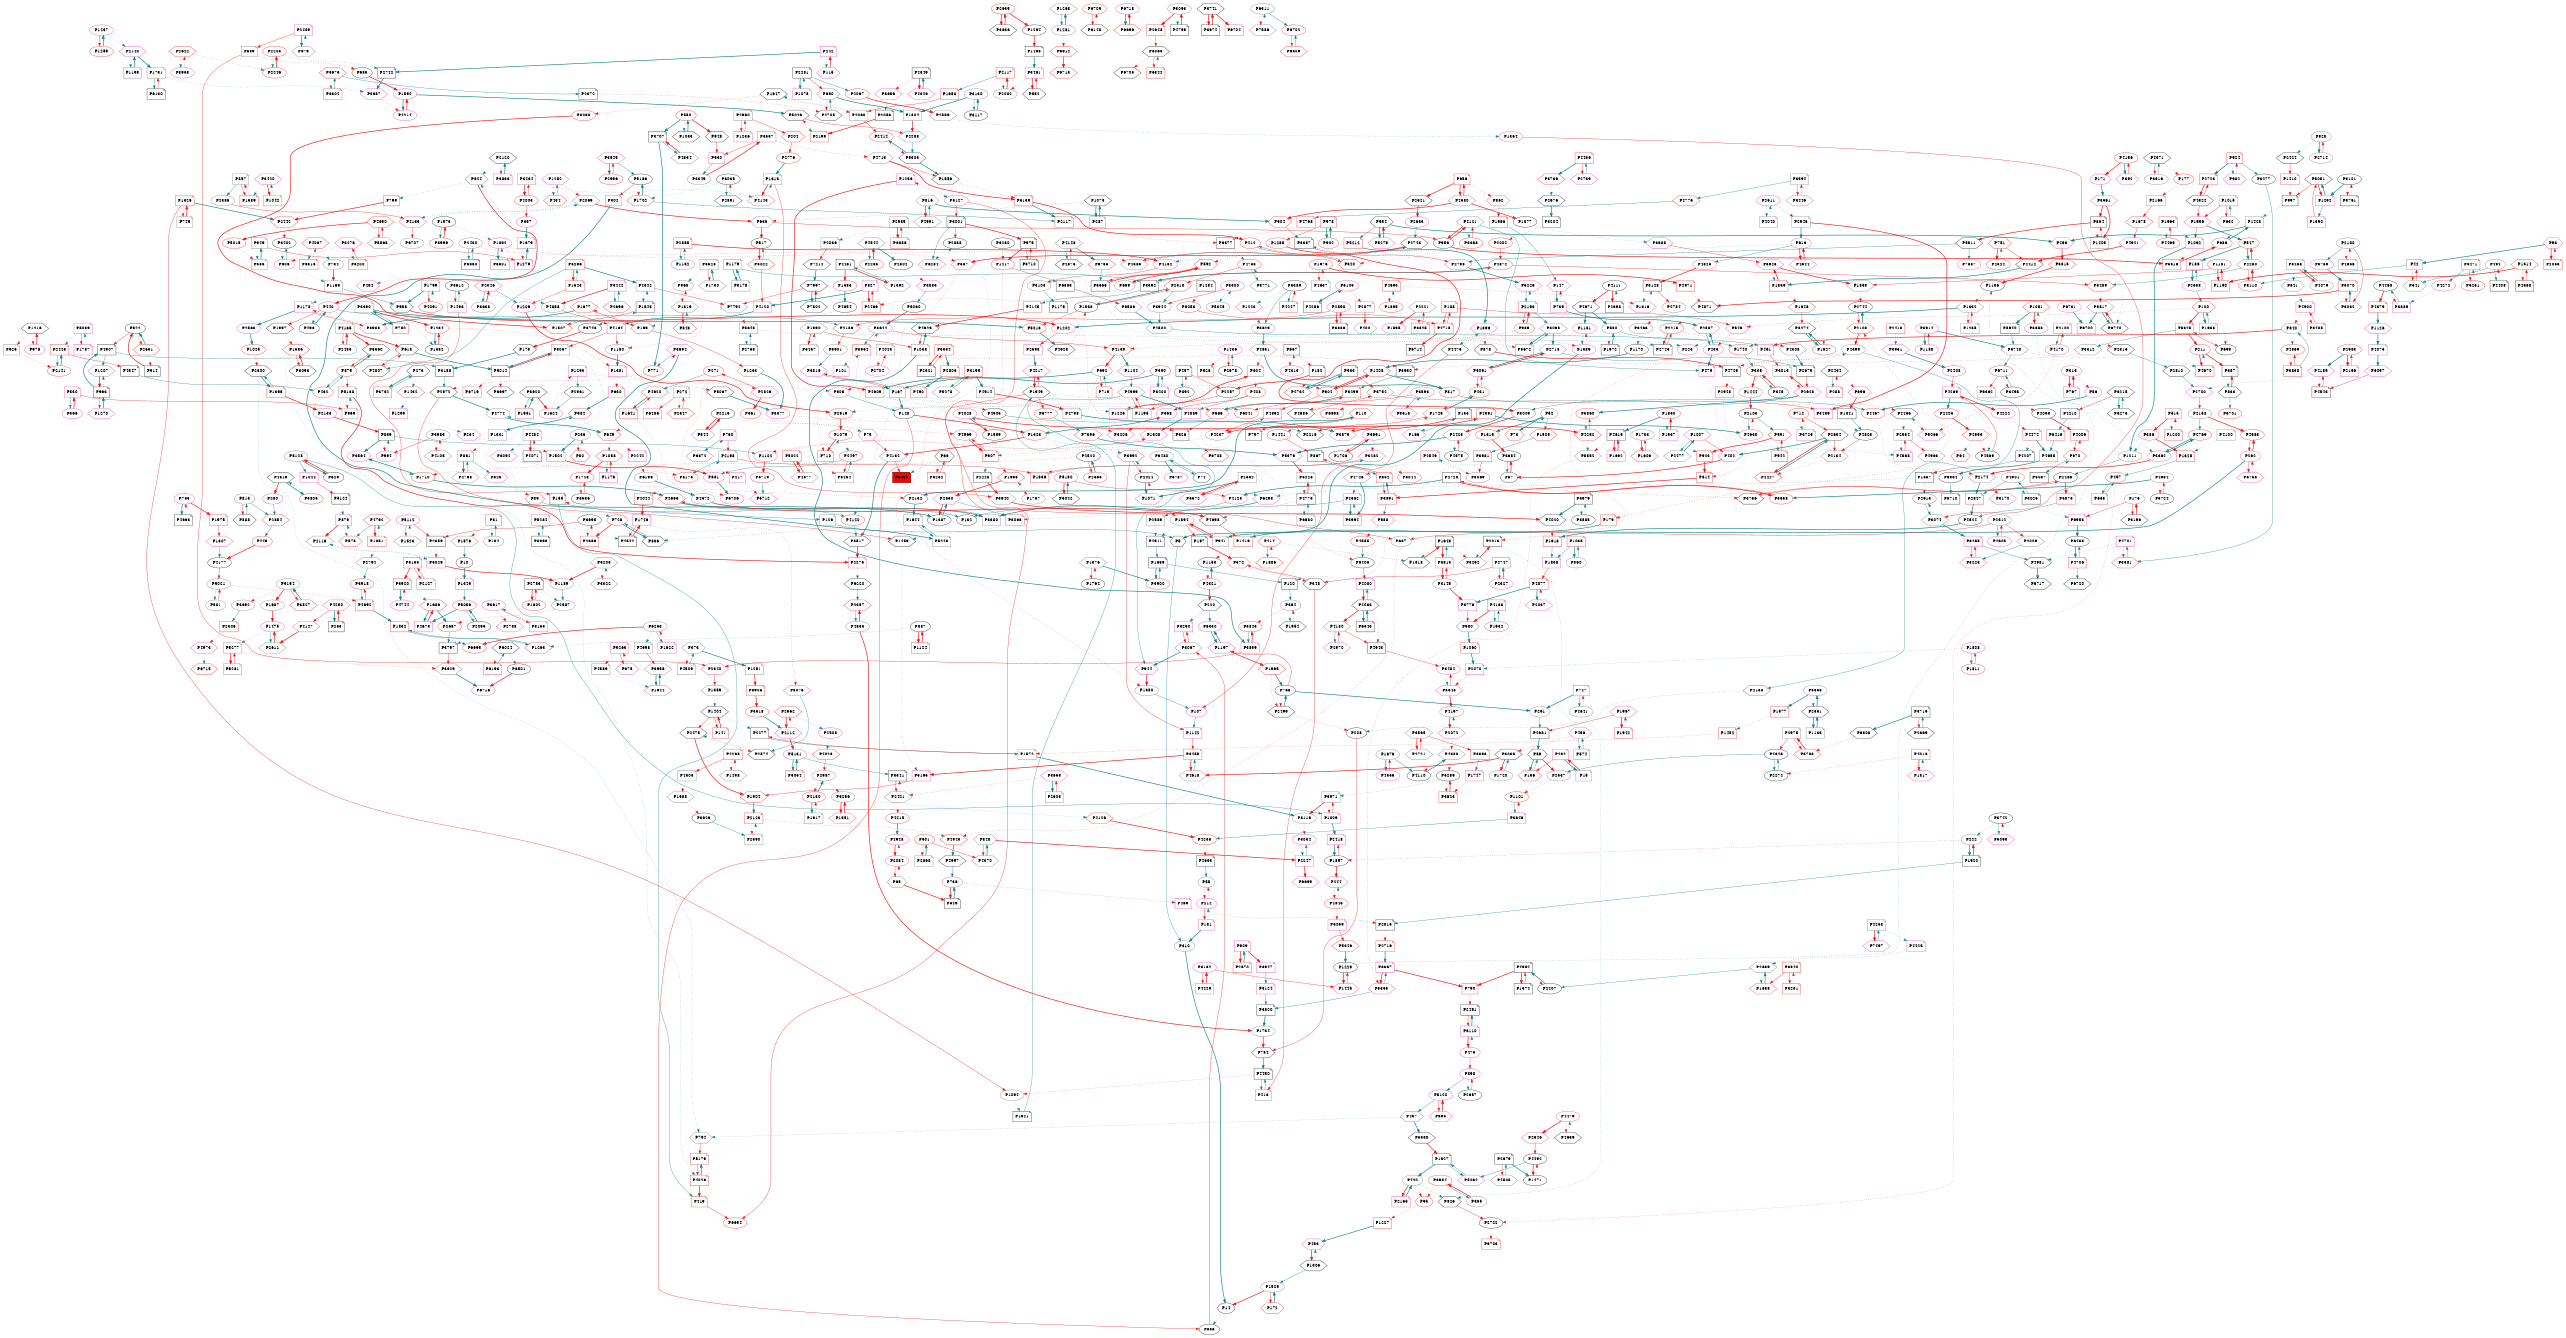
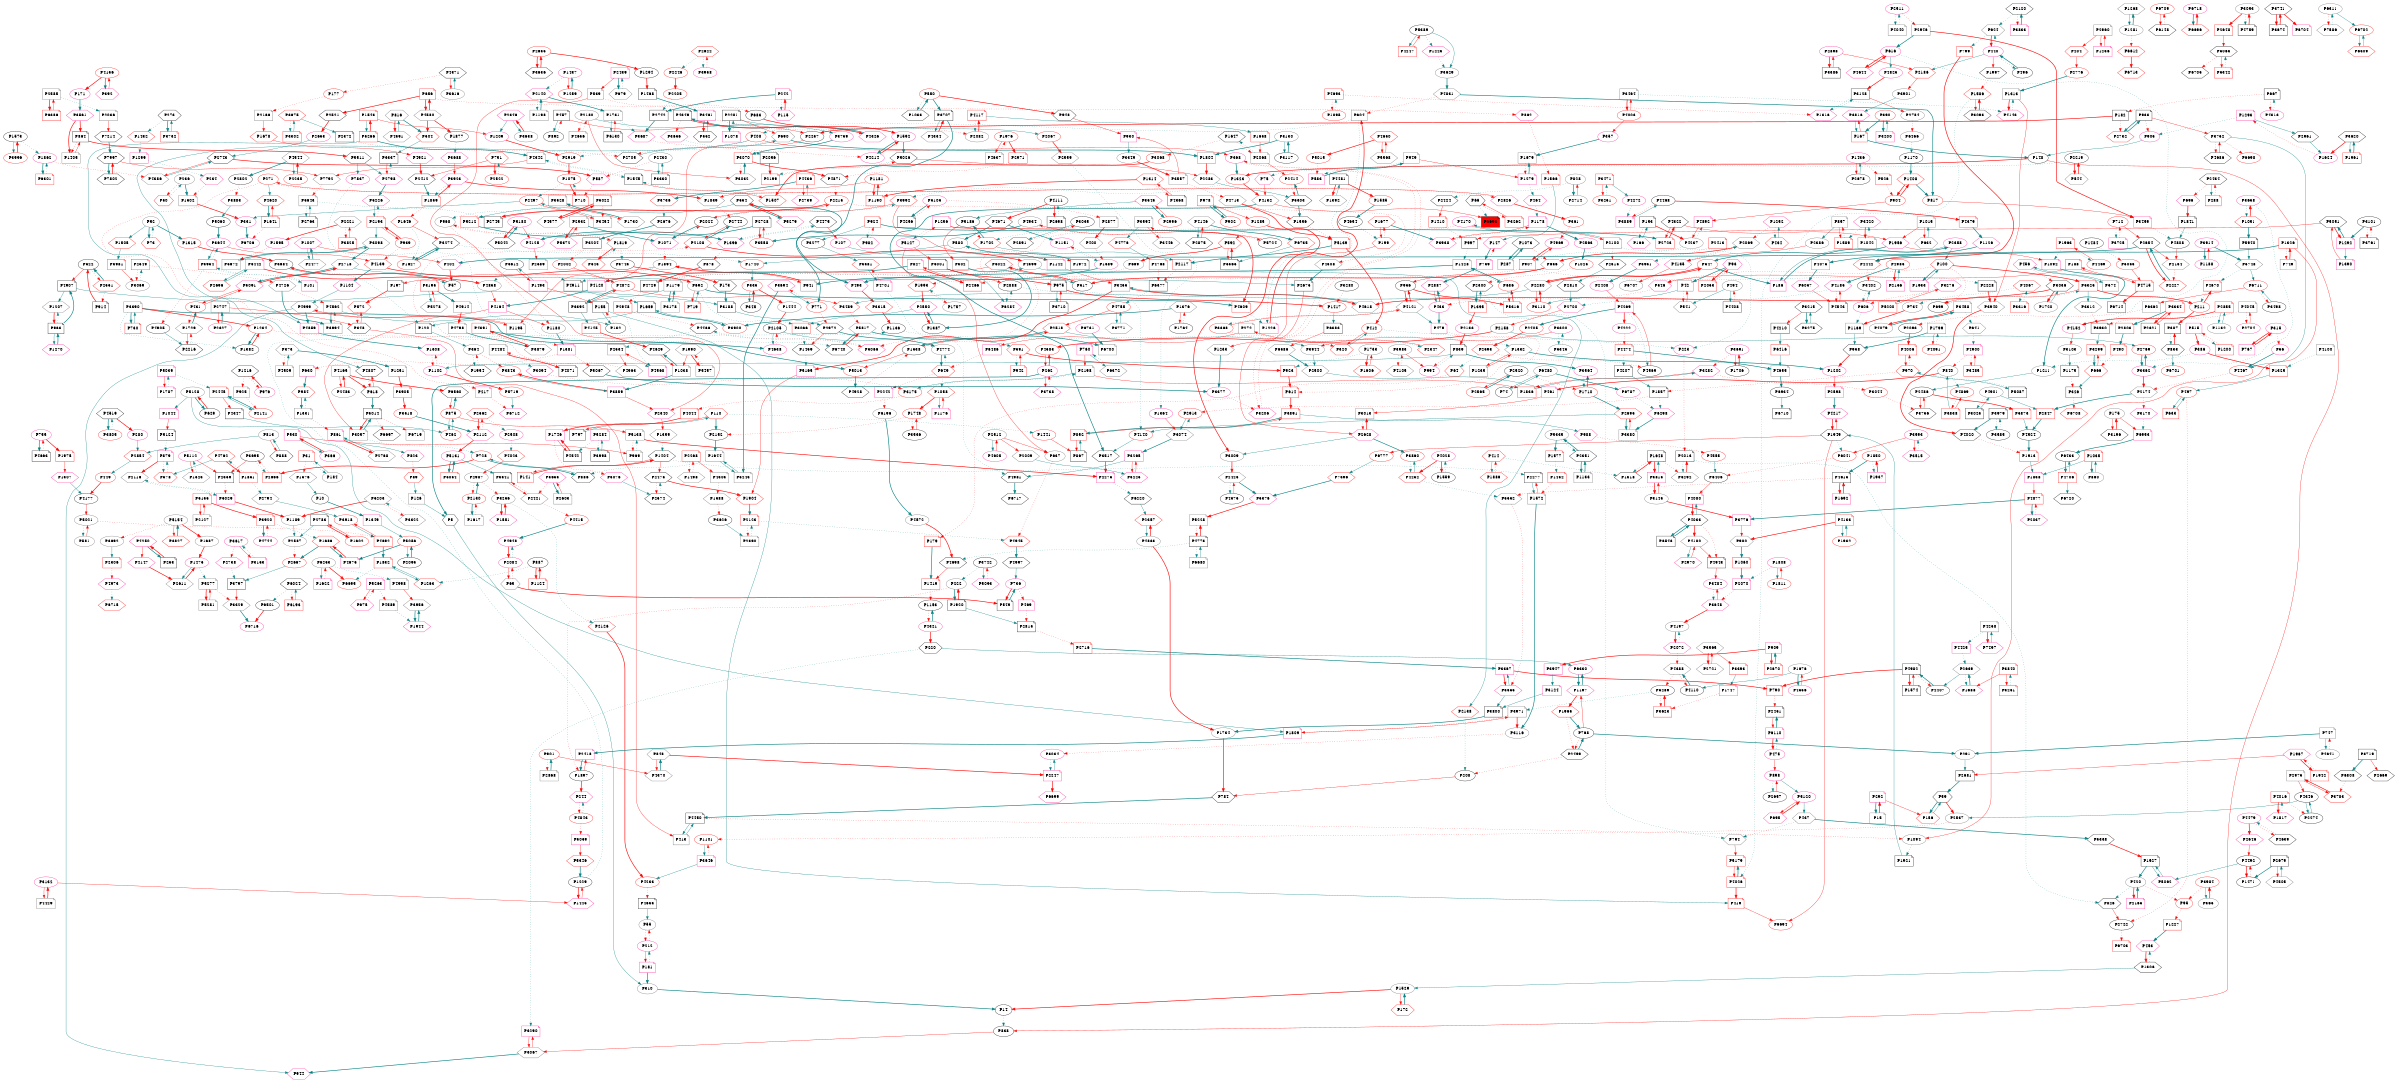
(273, 62) -> none
(2248, 252) -> (1624, 276)
(1259, 276) -> (1121, 319)
(1206, 286) -> (2092, 243)
(548, 594) -> (306, 531)
(1147, 690) -> none
(1923, 724) -> none
